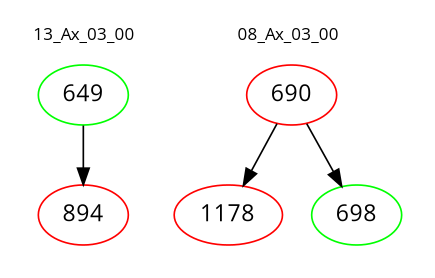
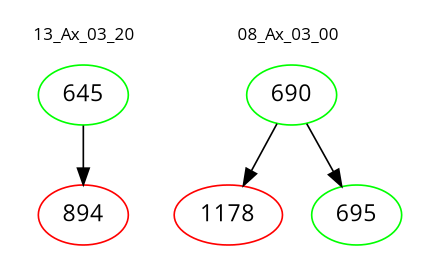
(84, 36) -> (84, 36)
(83, 95) -> (83, 95)
(292, 95) -> (292, 95)
(357, 215) -> (357, 215)
